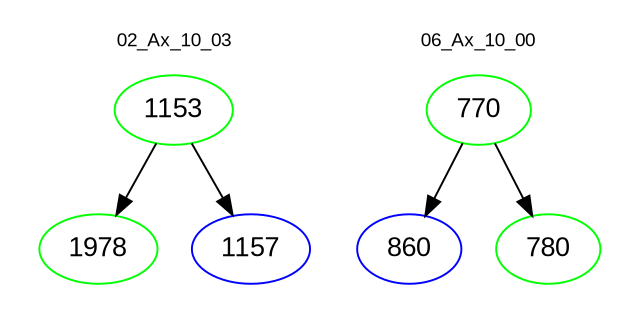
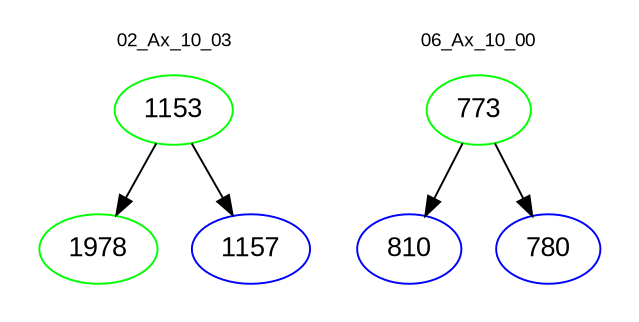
(479, 110) -> (479, 110)
(409, 249) -> (409, 249)
(548, 249) -> (548, 249)
